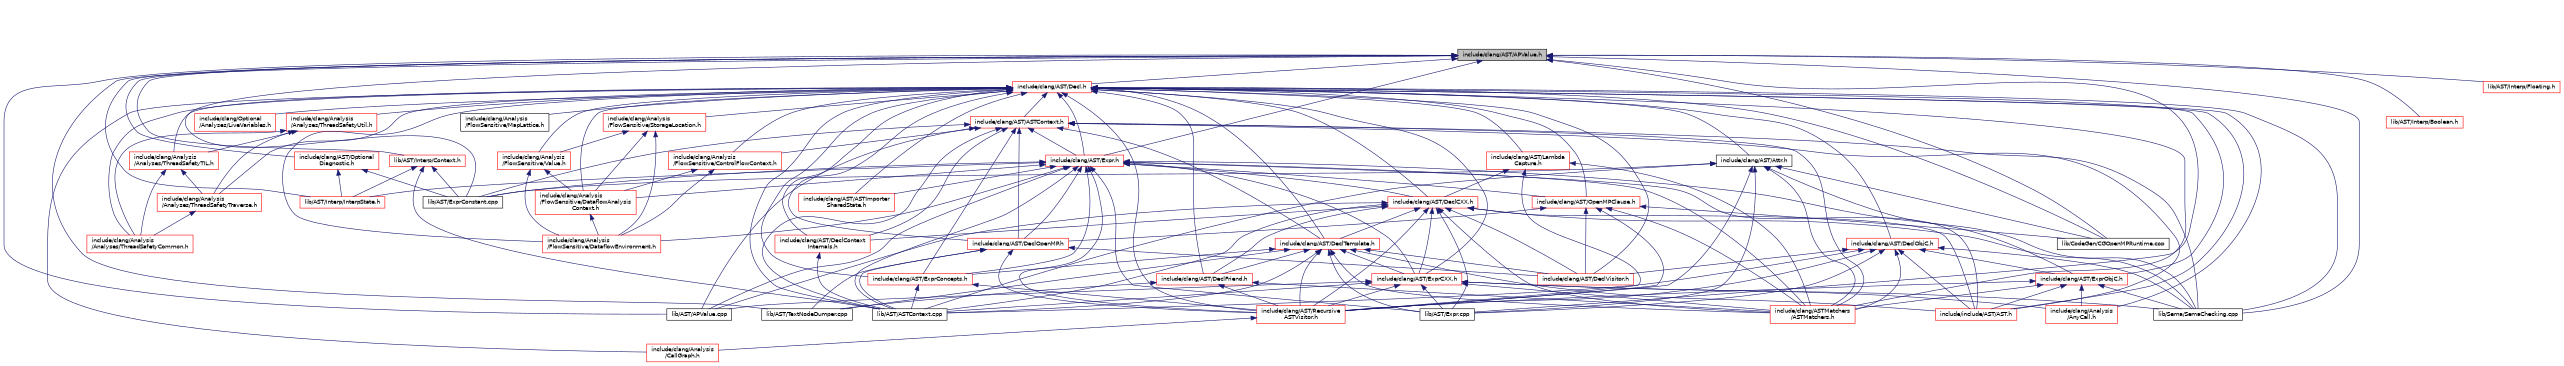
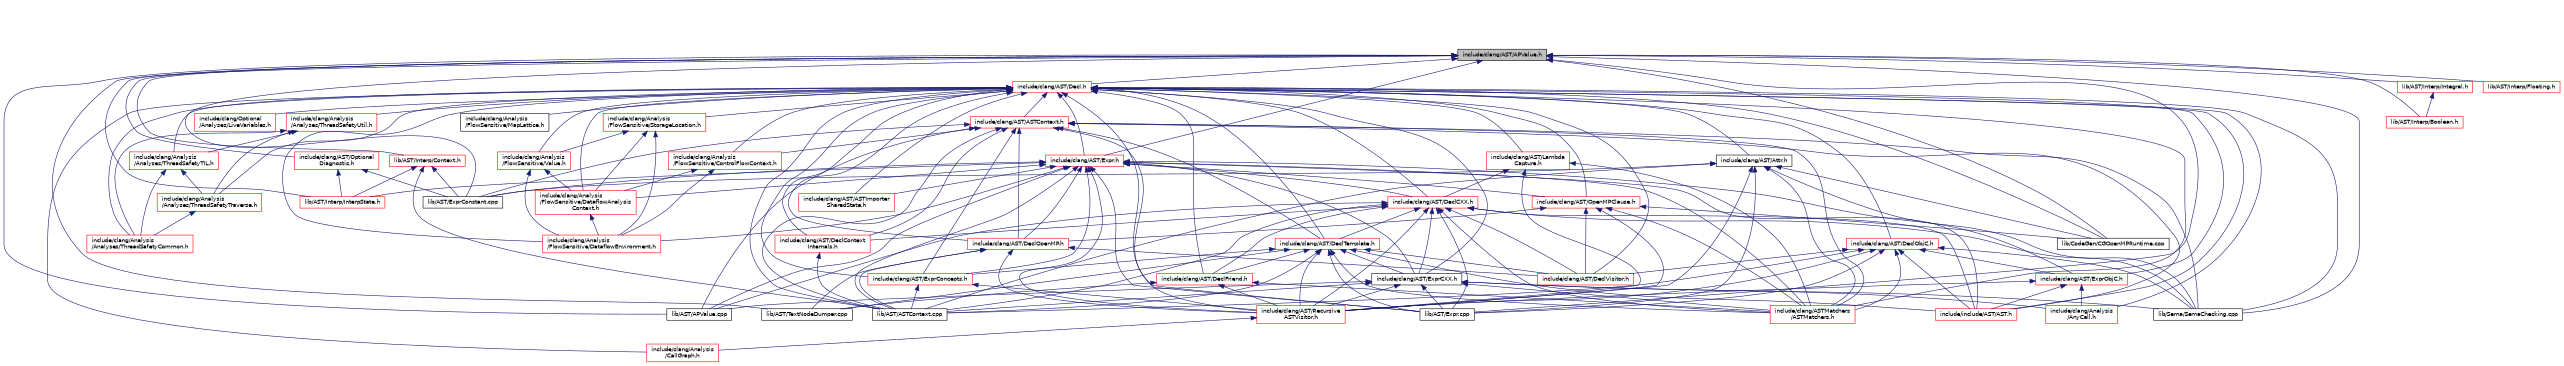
none -> (2435, 87)
(1055, 143) -> (1141, 208)
(1417, 279) -> (1417, 279)
(2139, 297) -> none
(1914, 301) -> none
